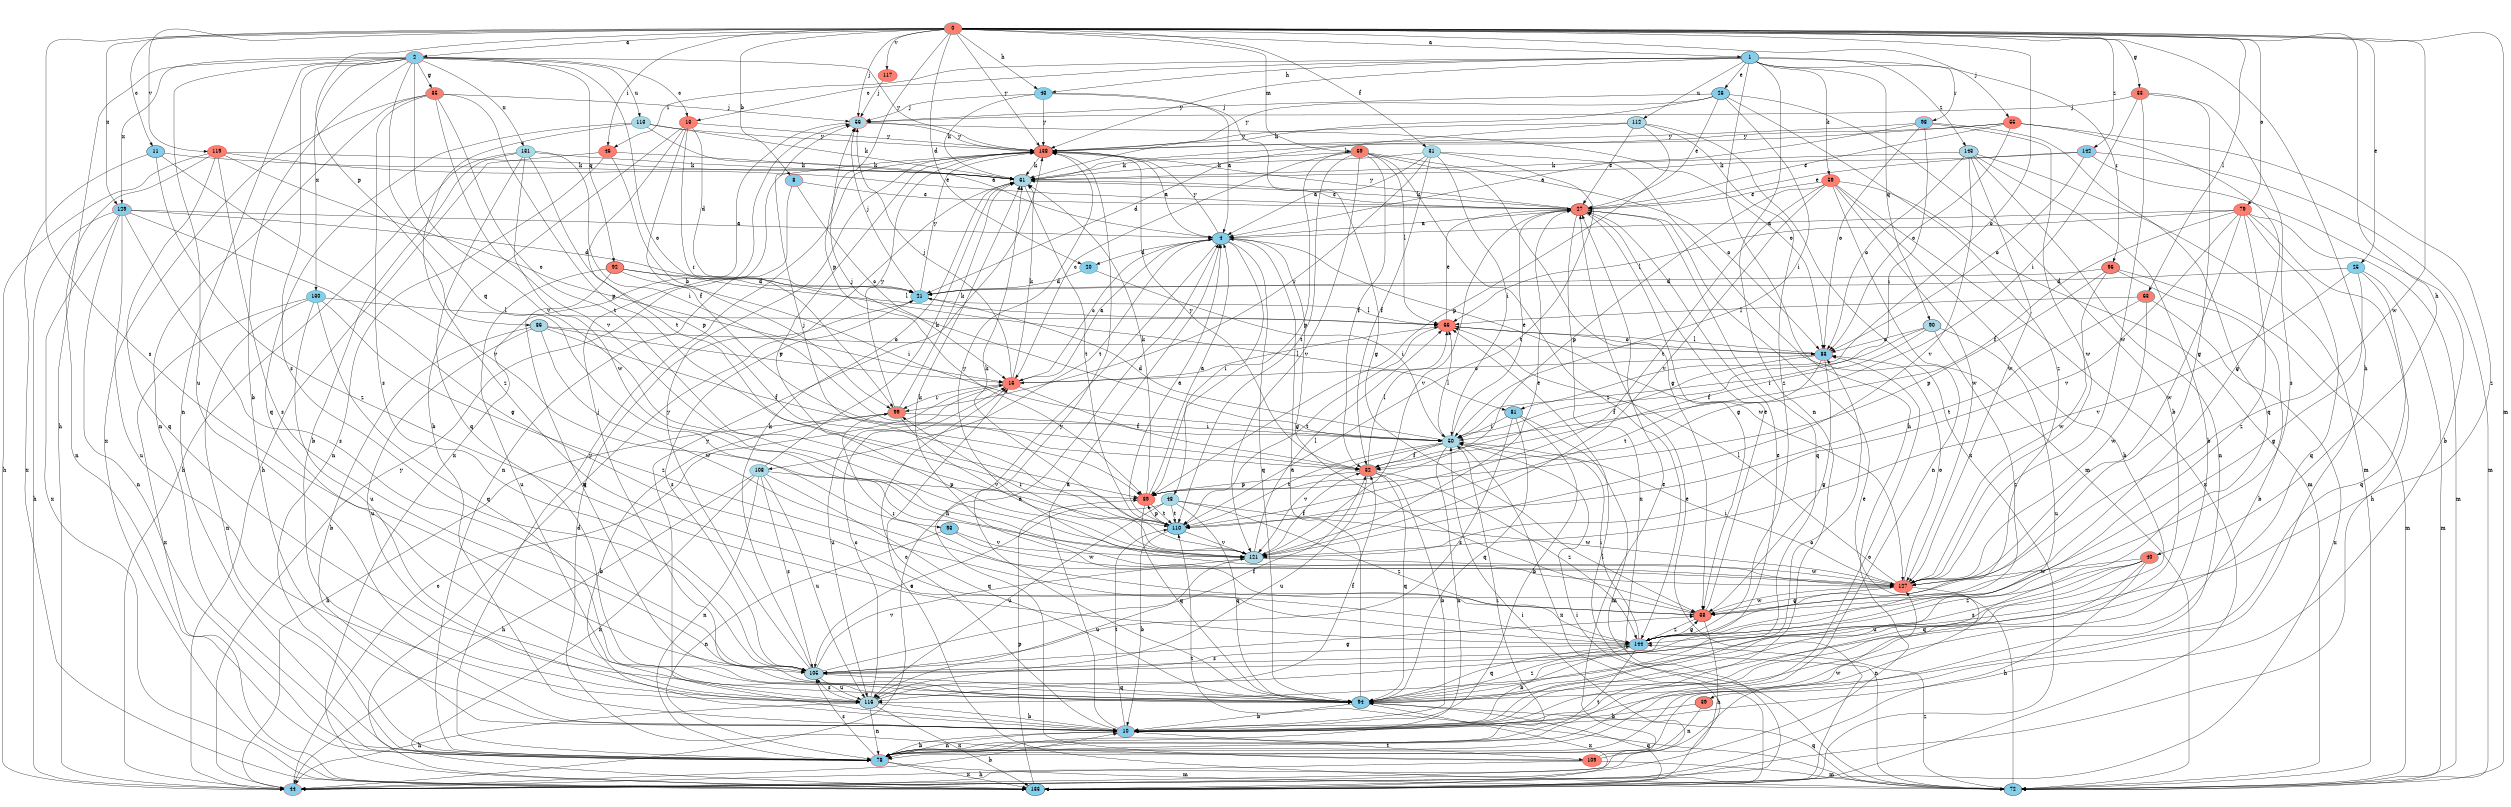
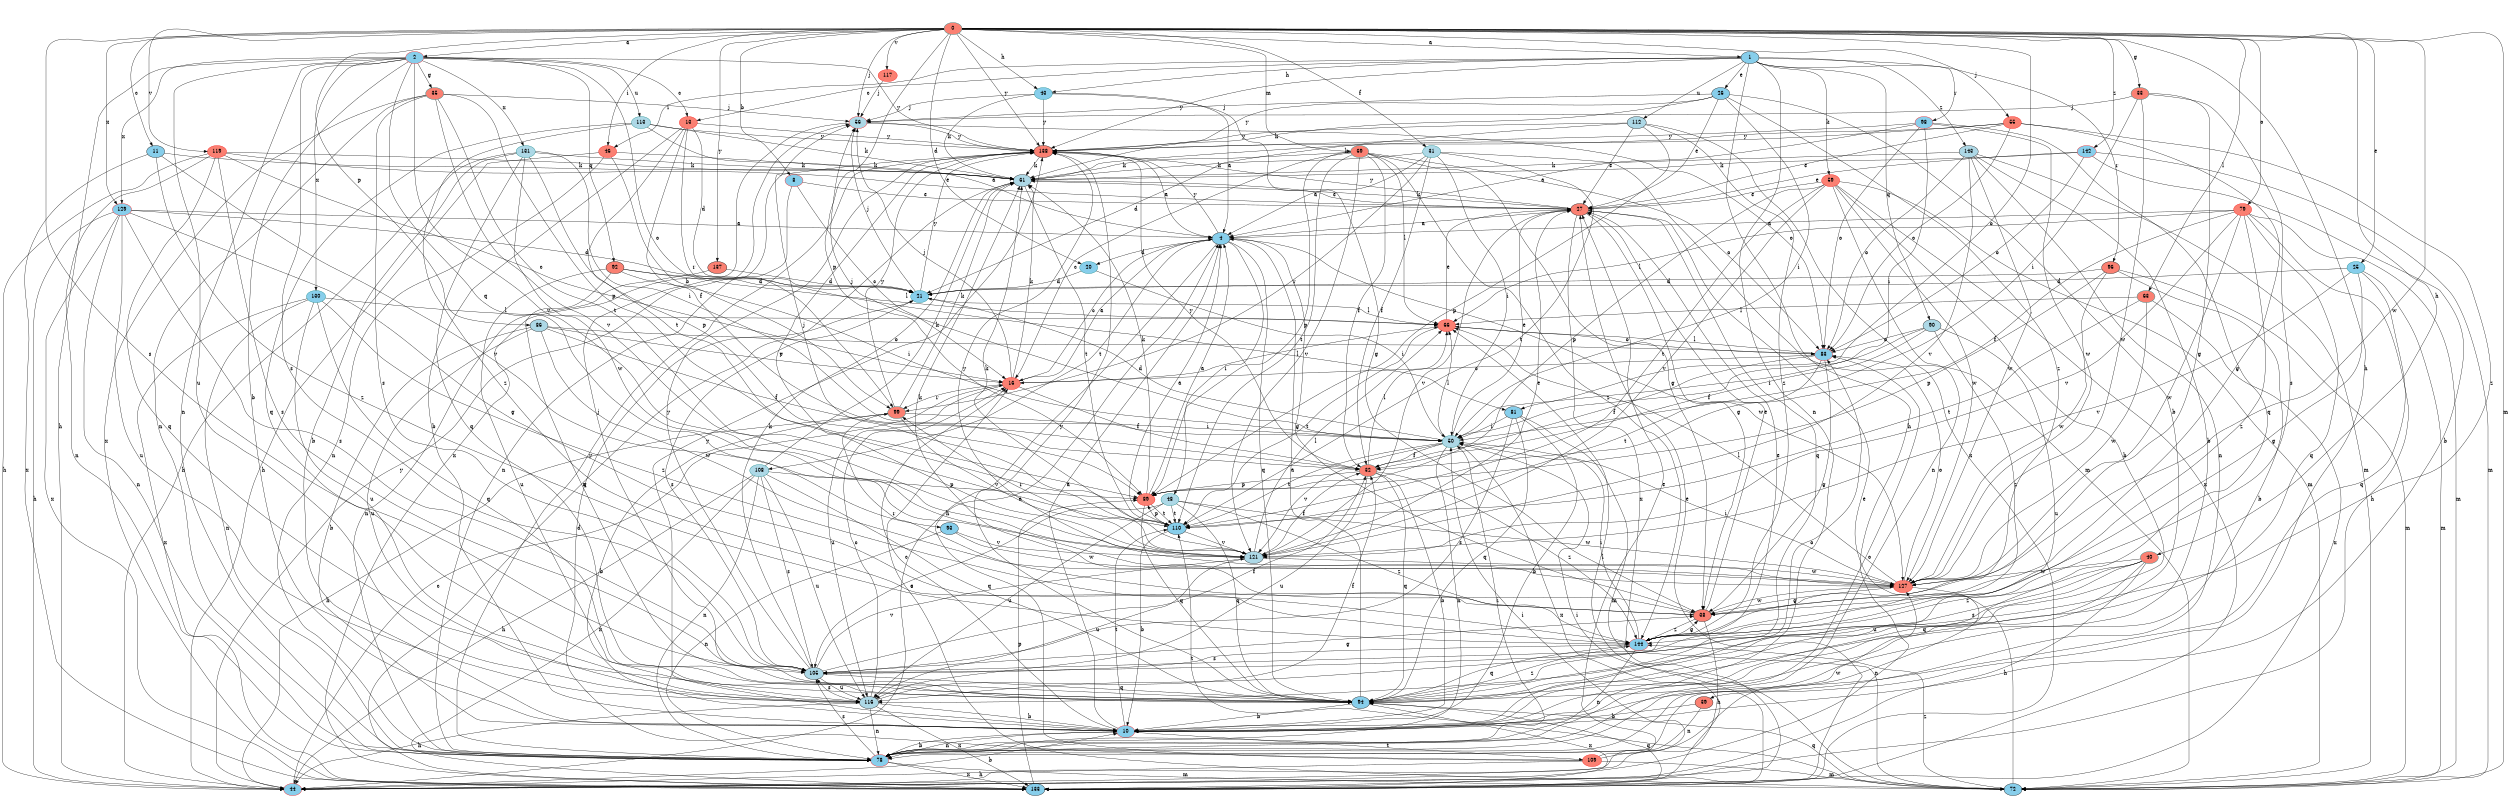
none -> (717, 268)
(1598, 703) -> (1598, 703)
(1395, 726) -> none
